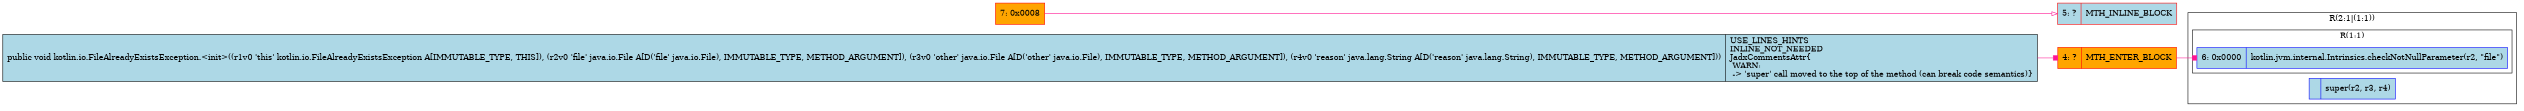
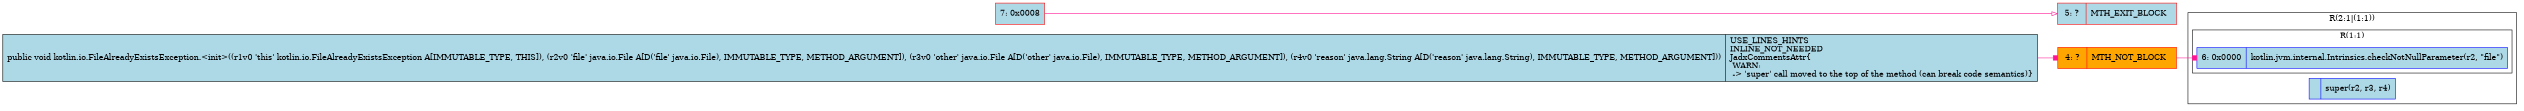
(2129, 13) -> (2129, 13)
(1020, 14) -> (1020, 14)
(2129, 58) -> (2129, 58)
